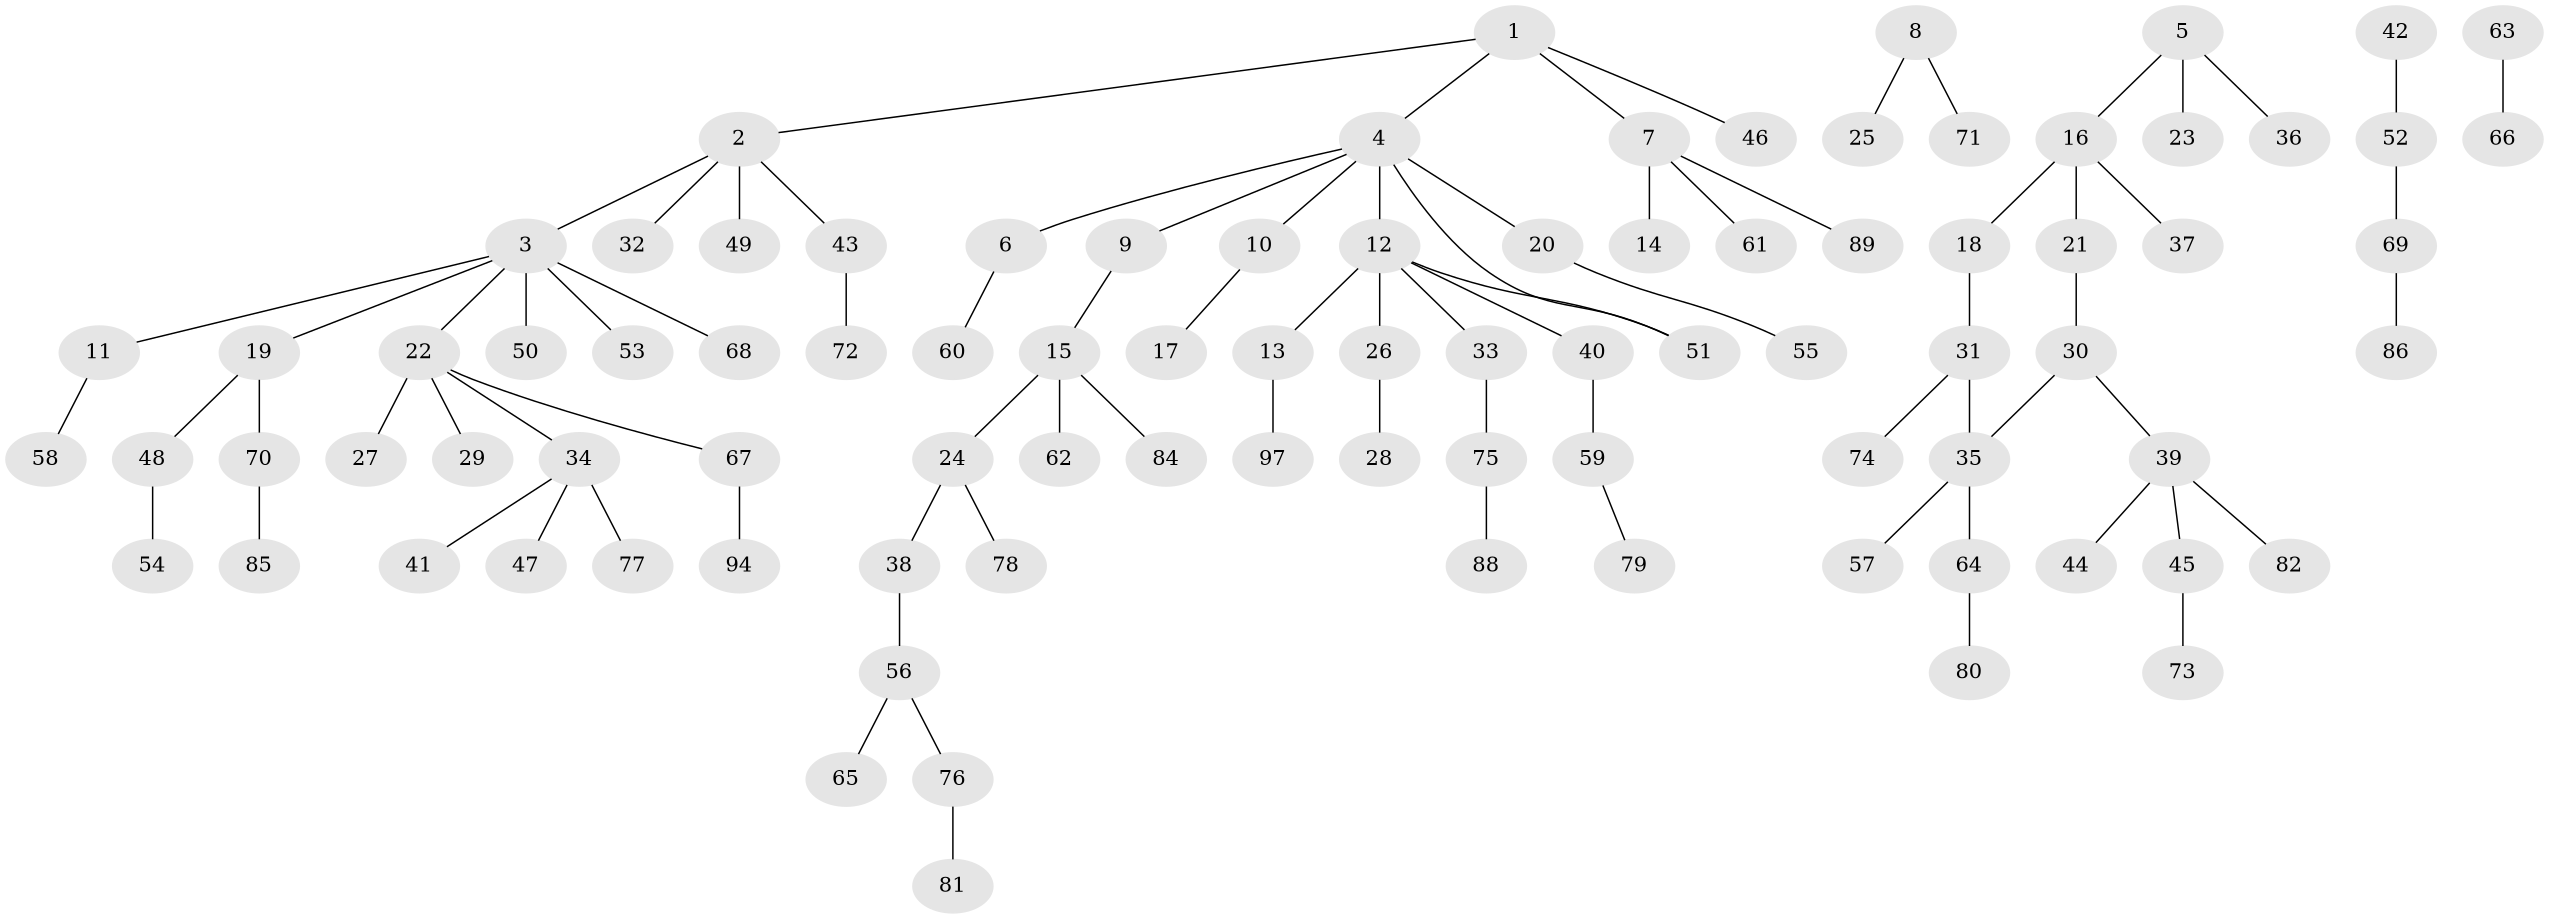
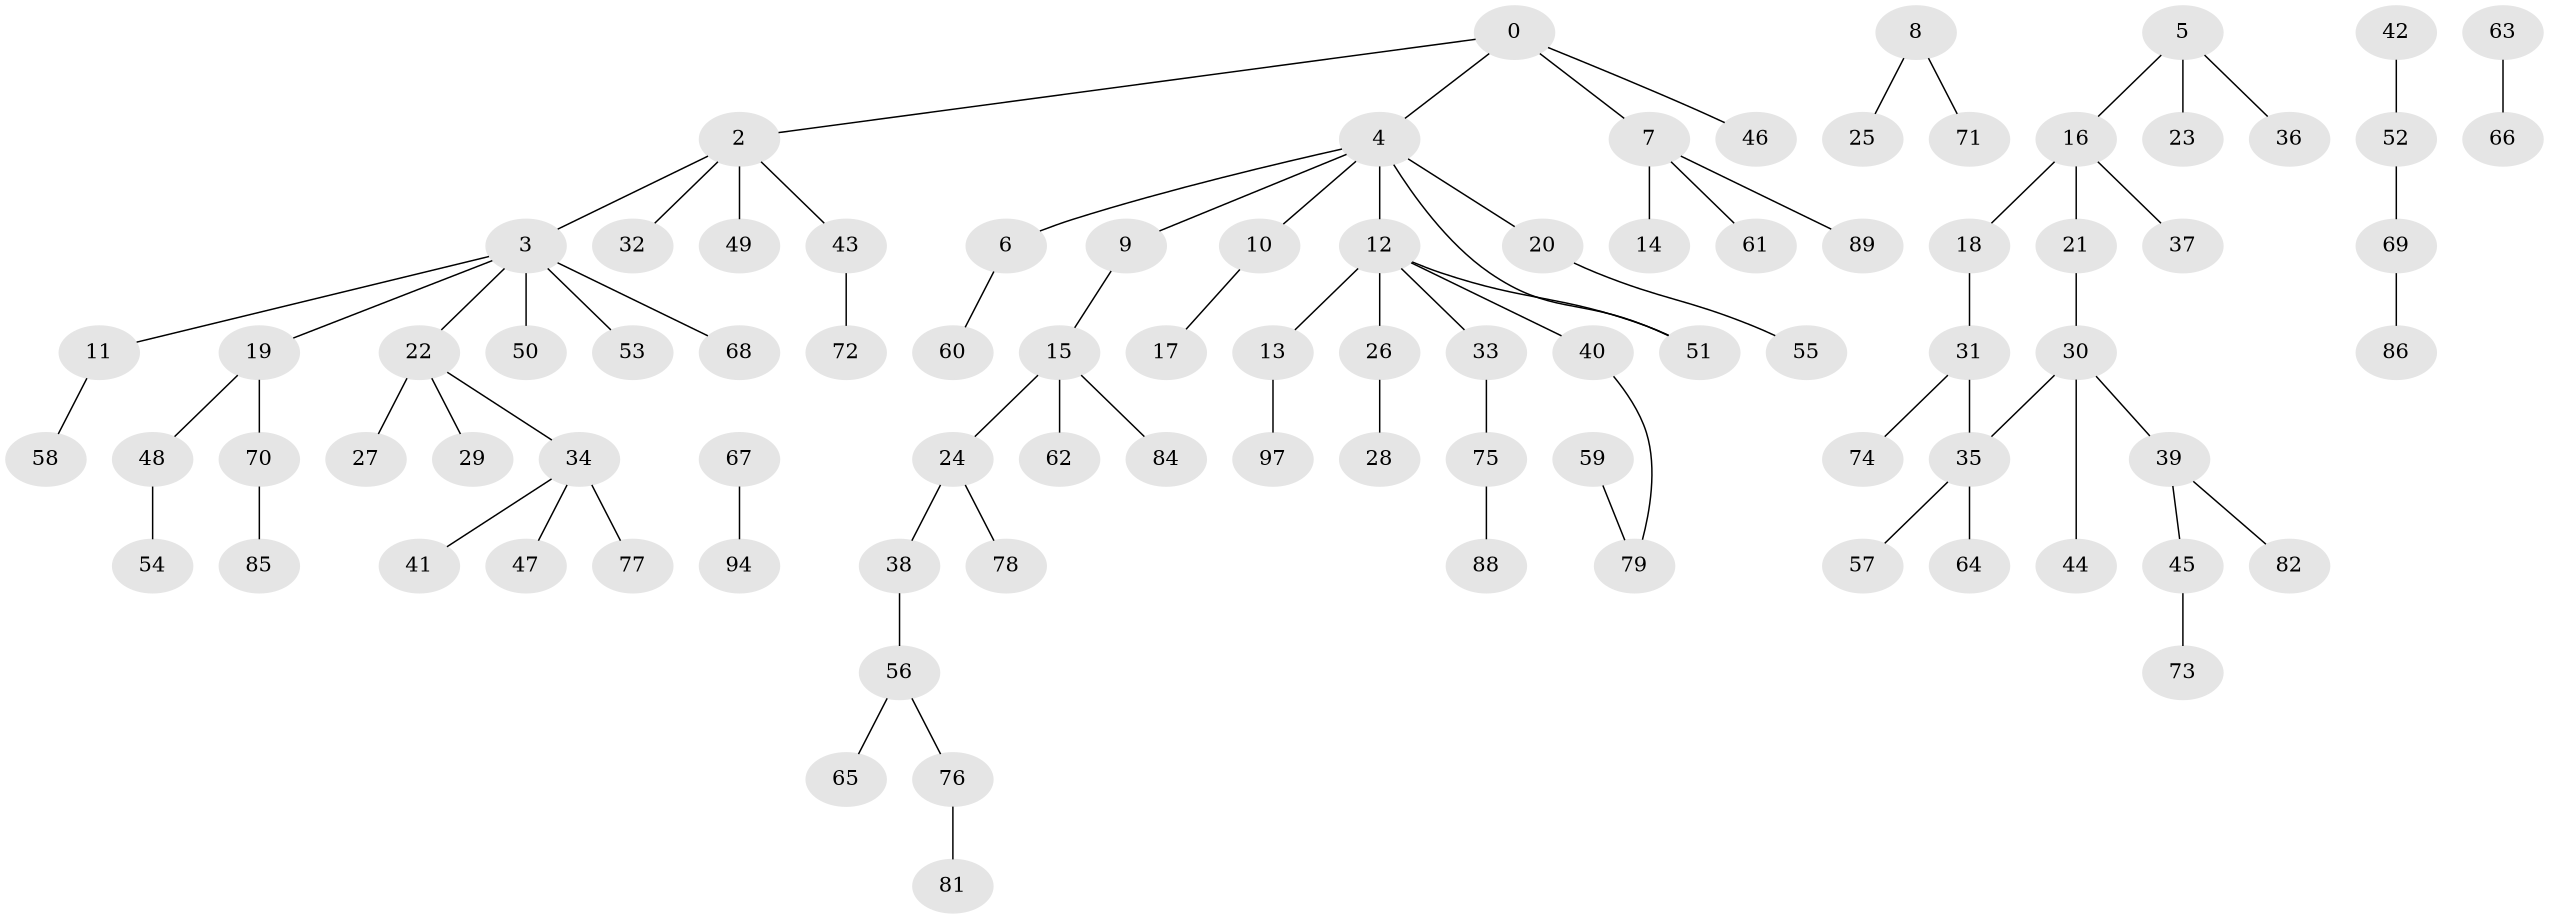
(1515, 33) -> (1515, 33)
(1593, 406) -> (1651, 454)
(575, 414) -> none
(2123, 513) -> (2076, 459)
(1970, 673) -> none
